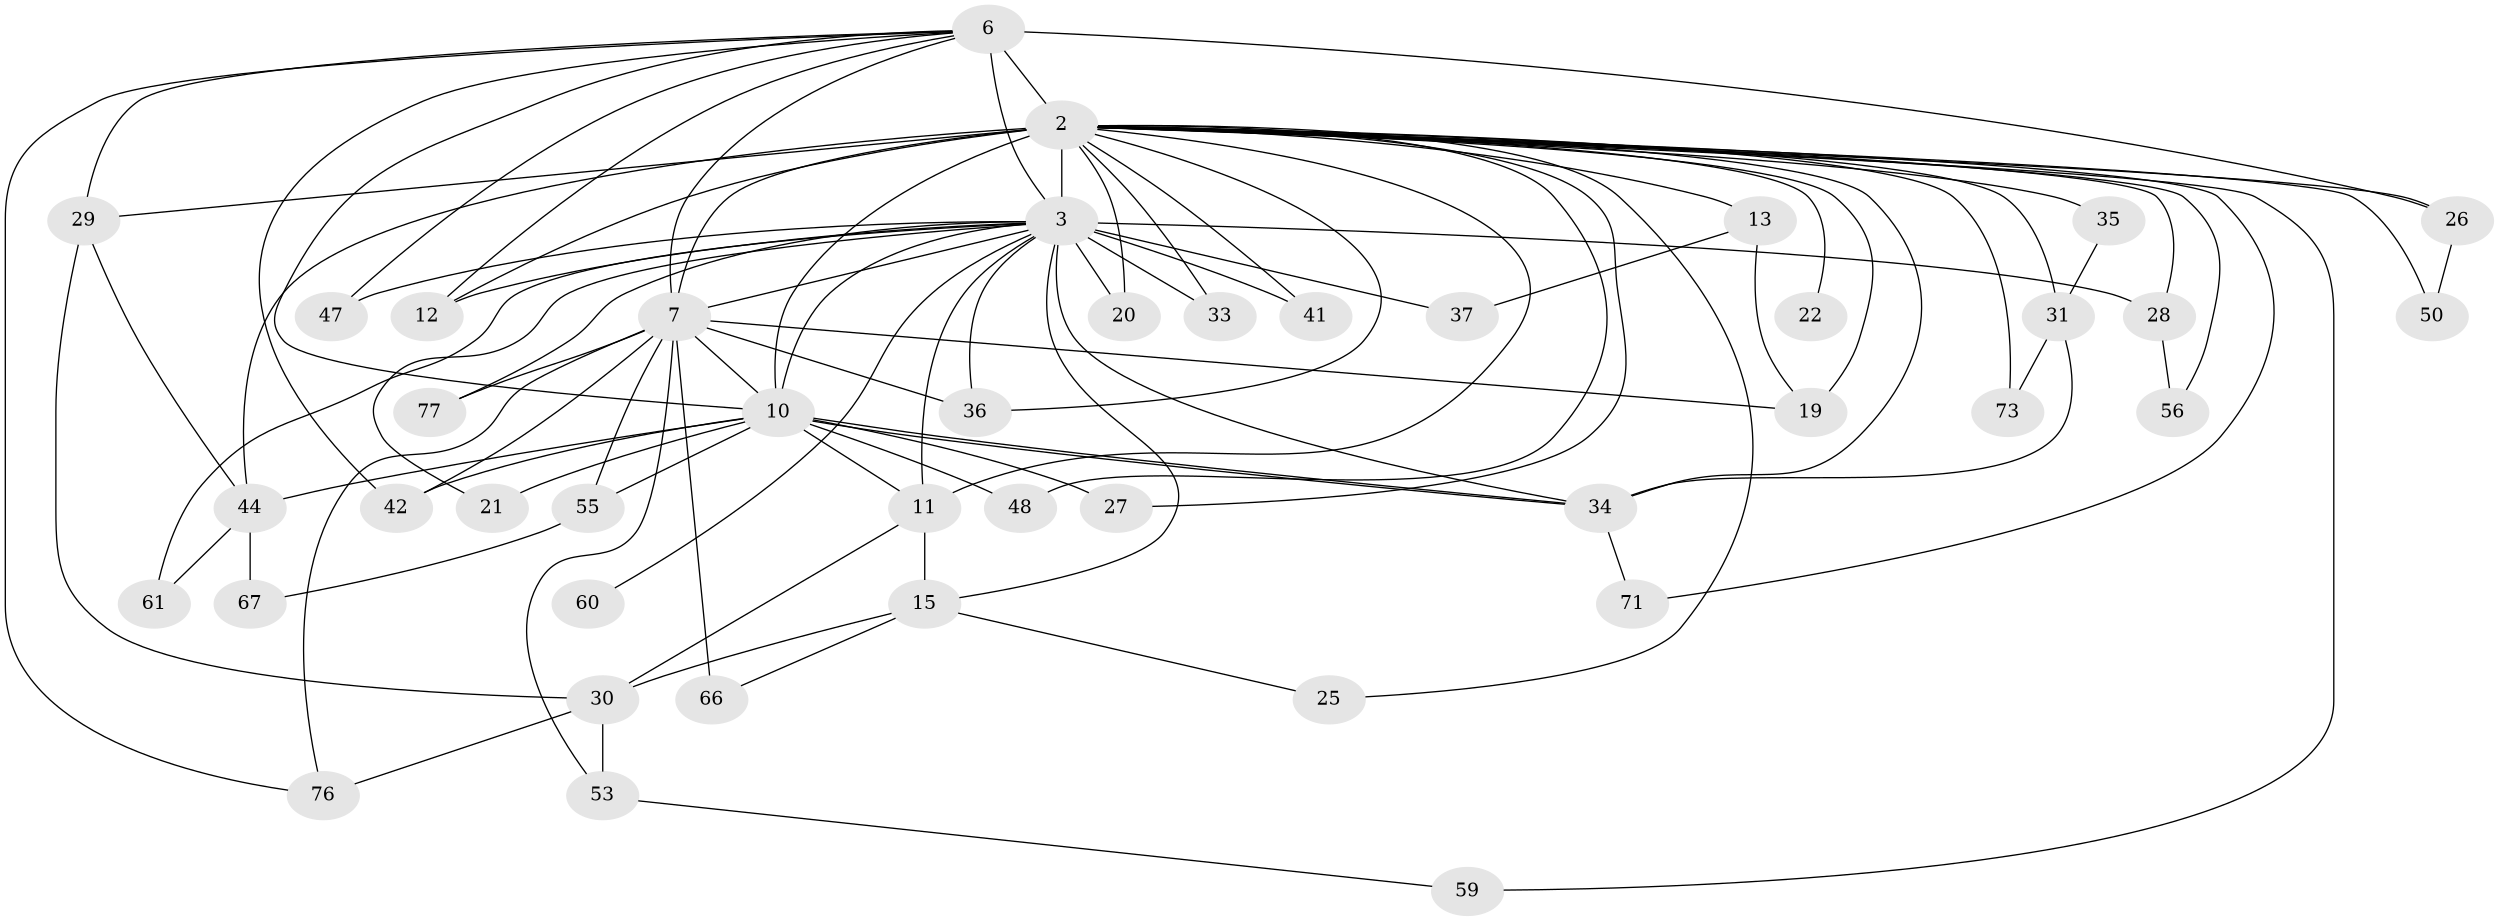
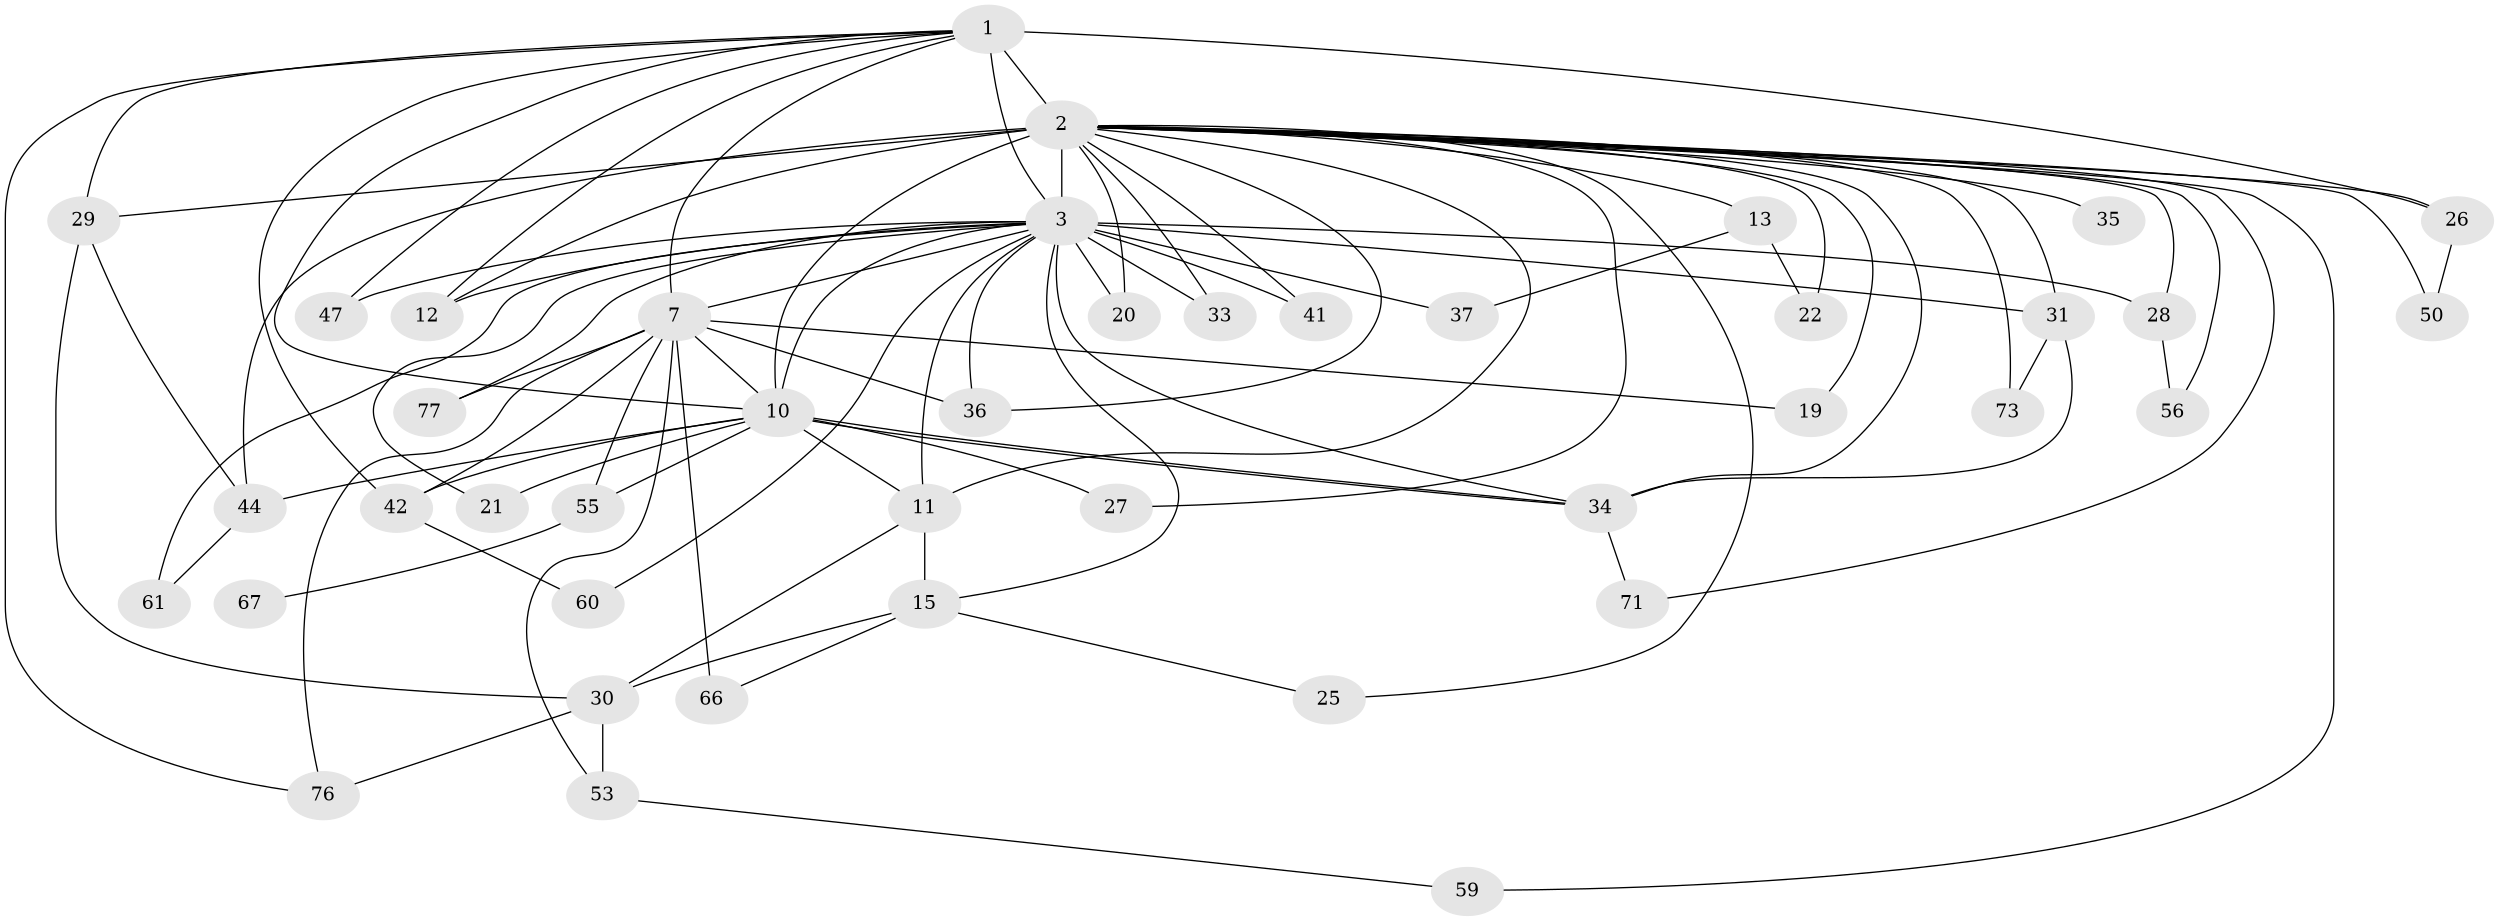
(989, 29) -> (989, 29)
(733, 195) -> none
(2084, 269) -> (1561, 264)
(1759, 323) -> (1786, 269)
(1021, 508) -> none
(250, 556) -> none
none -> (492, 556)
